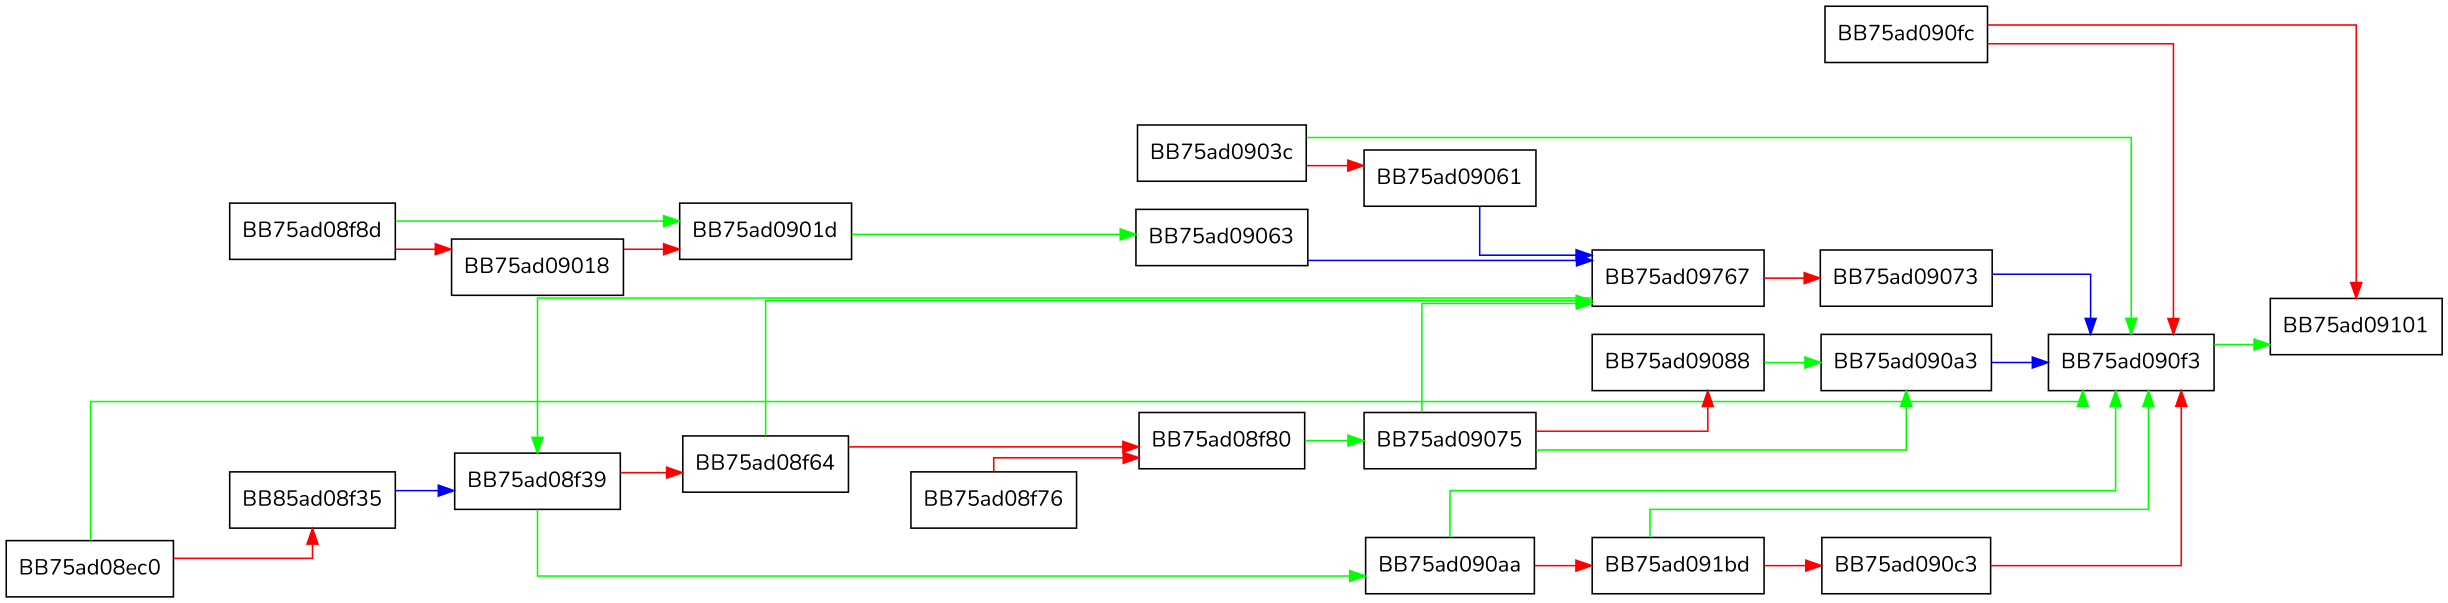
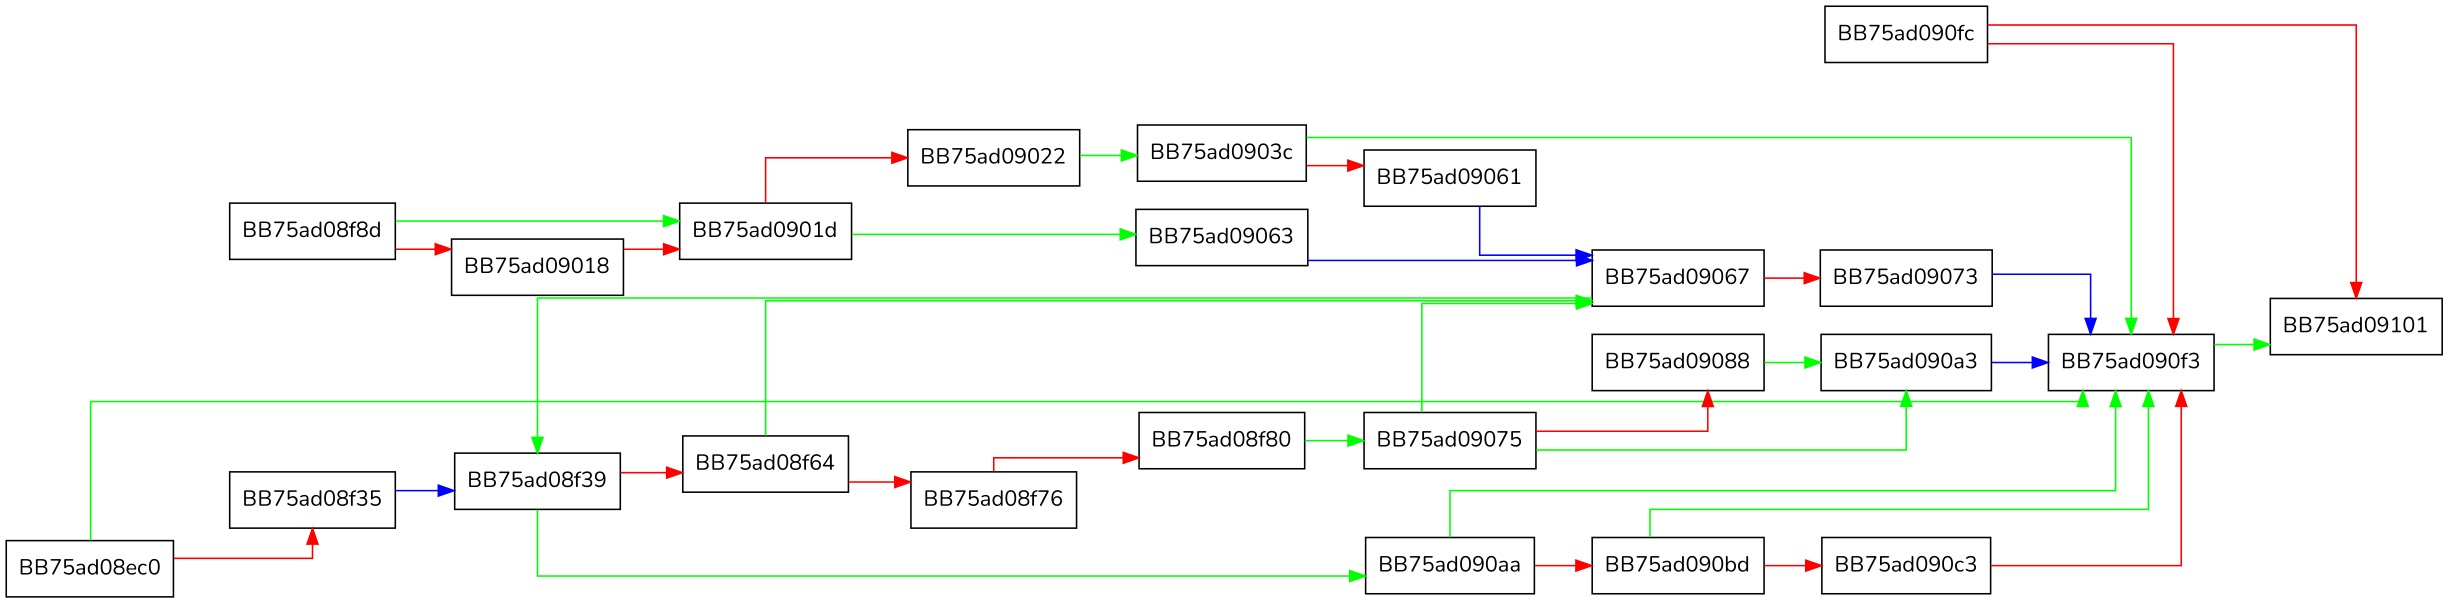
none -> (994, 158)
(1678, 278) -> (1678, 278)
(986, 447) -> (872, 482)
(312, 500) -> (312, 500)
(1678, 566) -> (1678, 566)
